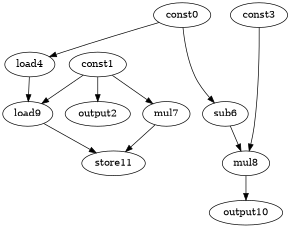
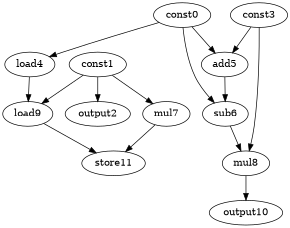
none -> (225, 64)
